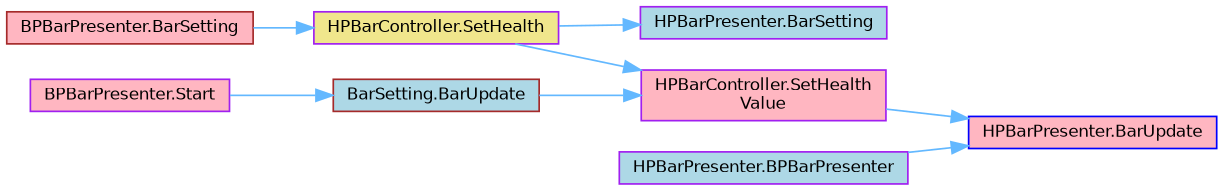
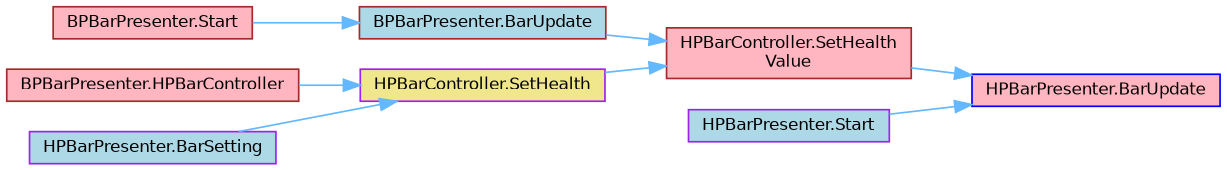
(591, 25) -> (309, 118)
(130, 28) -> (153, 85)
(130, 95) -> (153, 23)
(436, 95) -> (483, 23)
(764, 95) -> (789, 53)
(764, 168) -> (789, 126)
